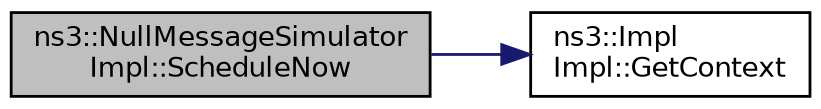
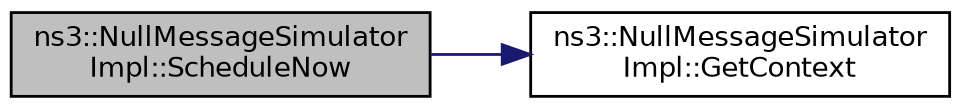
(670, 54) -> (740, 54)
